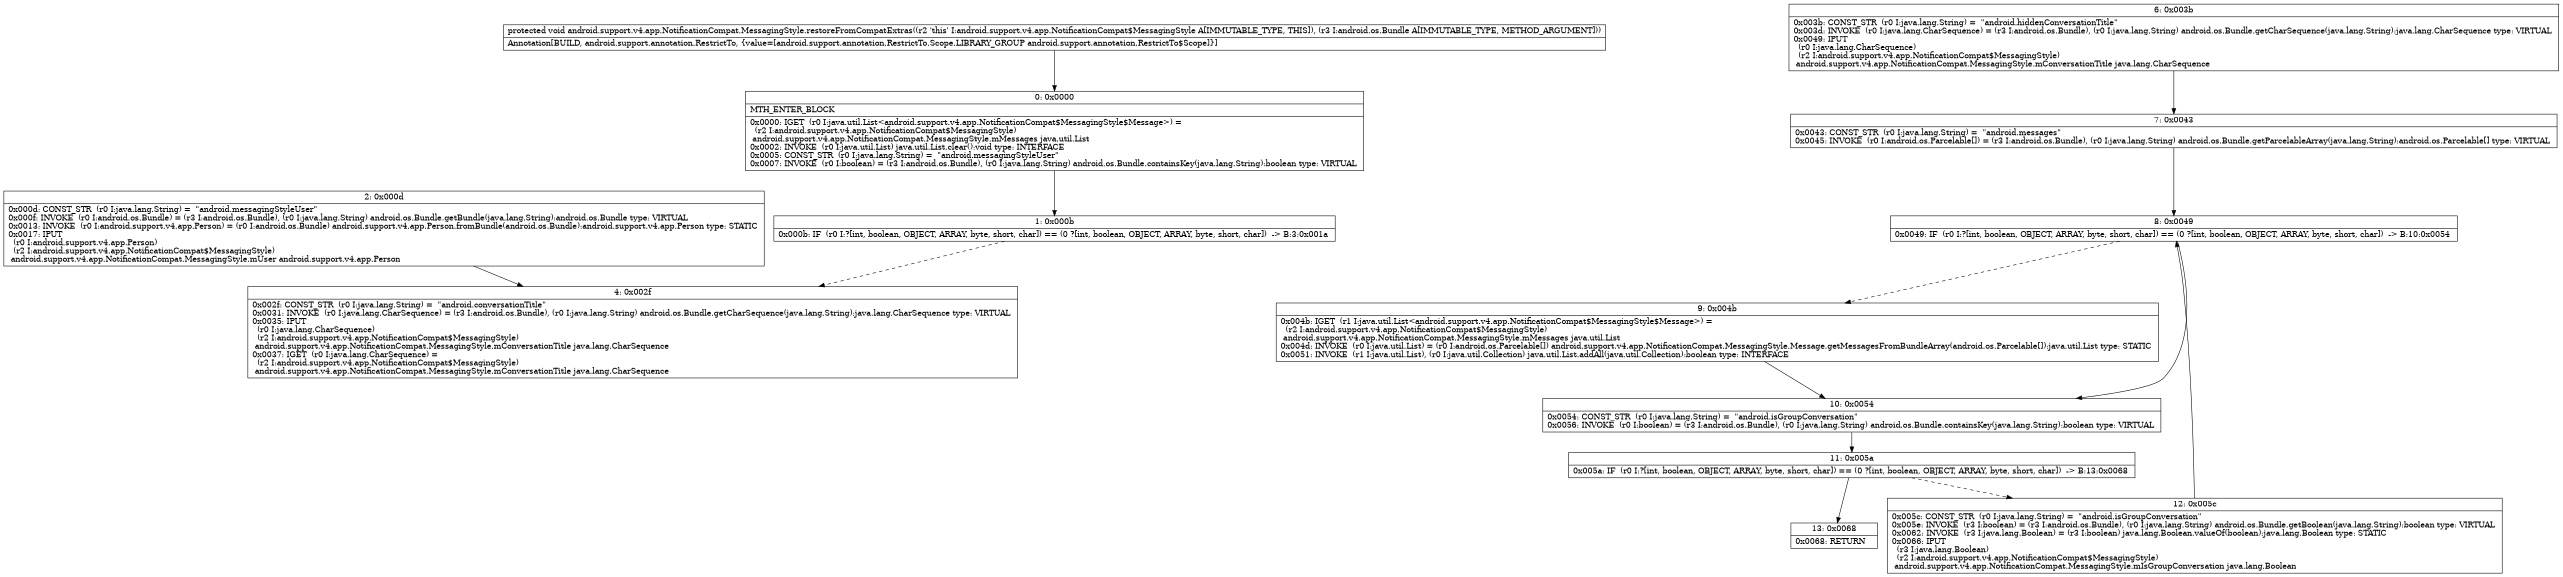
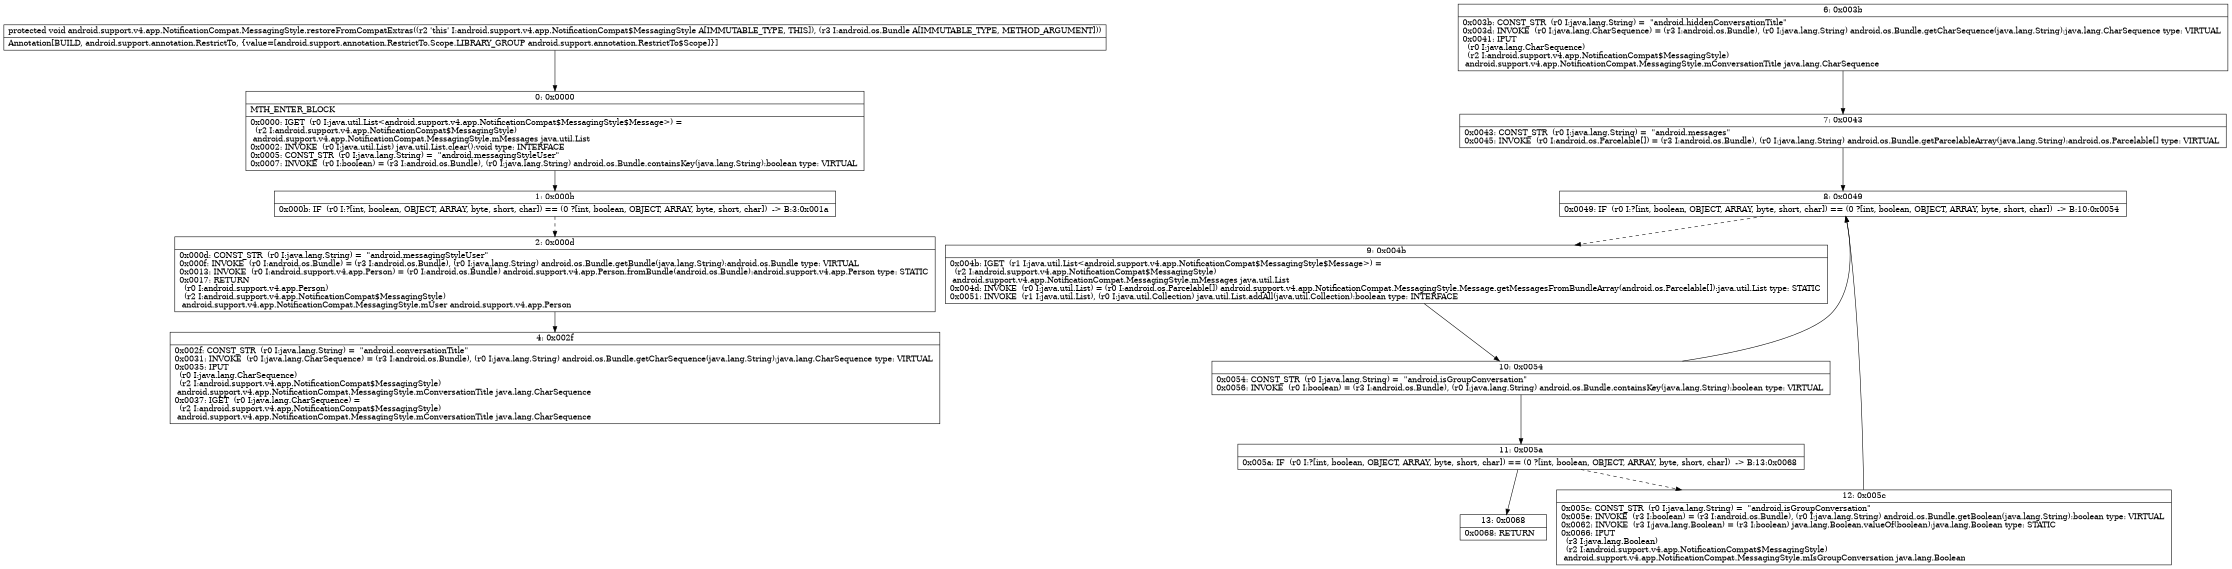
(1823, 39) -> (1492, 39)
(38, 235) -> (217, 280)
(914, 263) -> (555, 224)
(2179, 353) -> (1805, 330)
